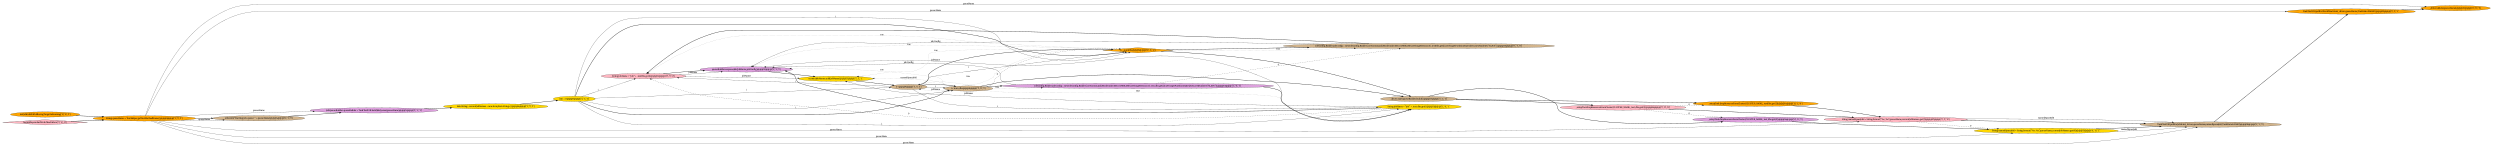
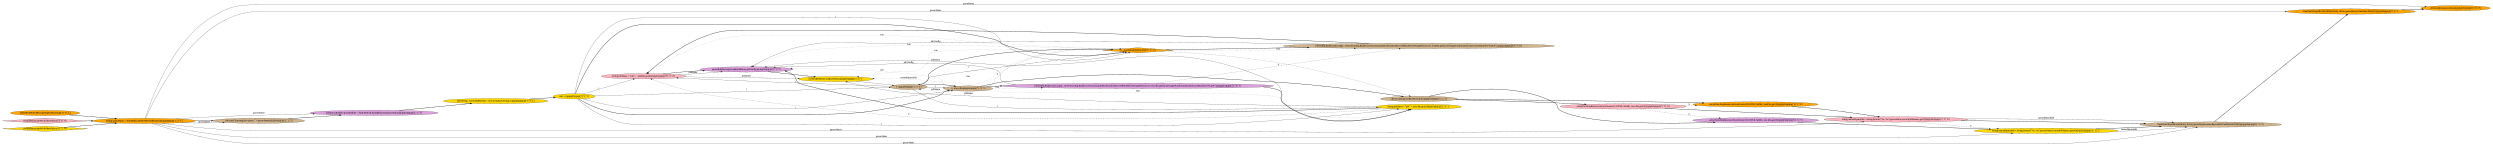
(1281, 63) -> (1281, 63)
(874, 83) -> (874, 83)
none -> (45, 129)
